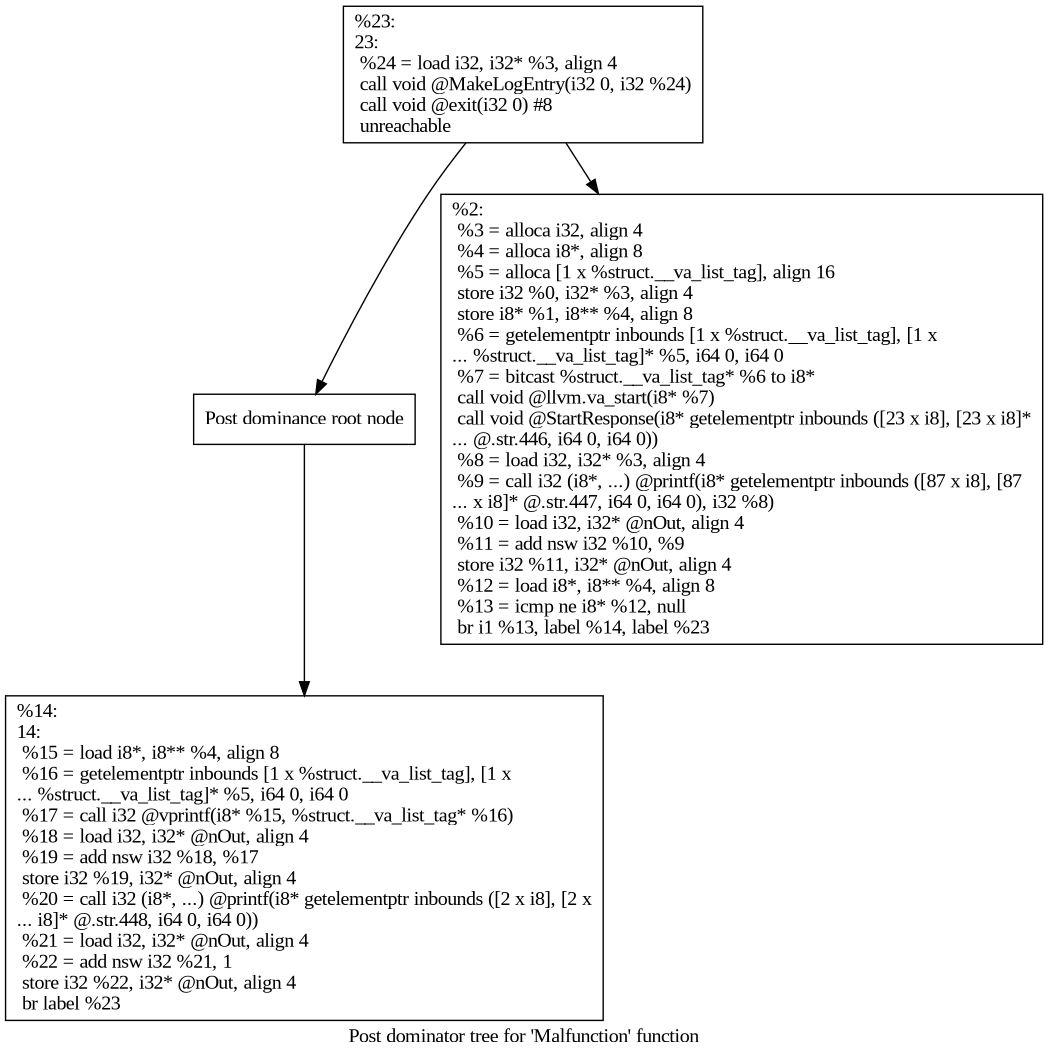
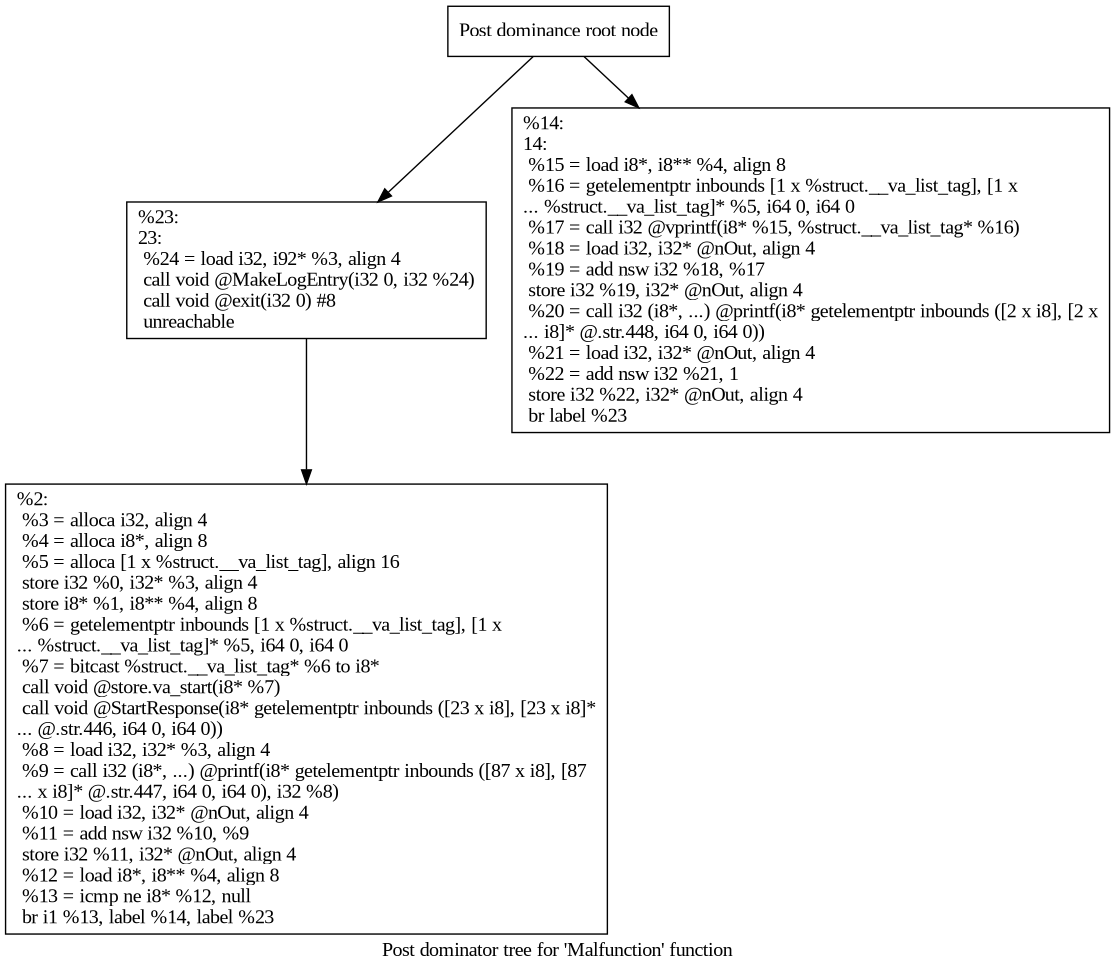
(486, 63) -> (270, 259)
(388, 258) -> (461, 124)
(584, 398) -> (149, 687)
